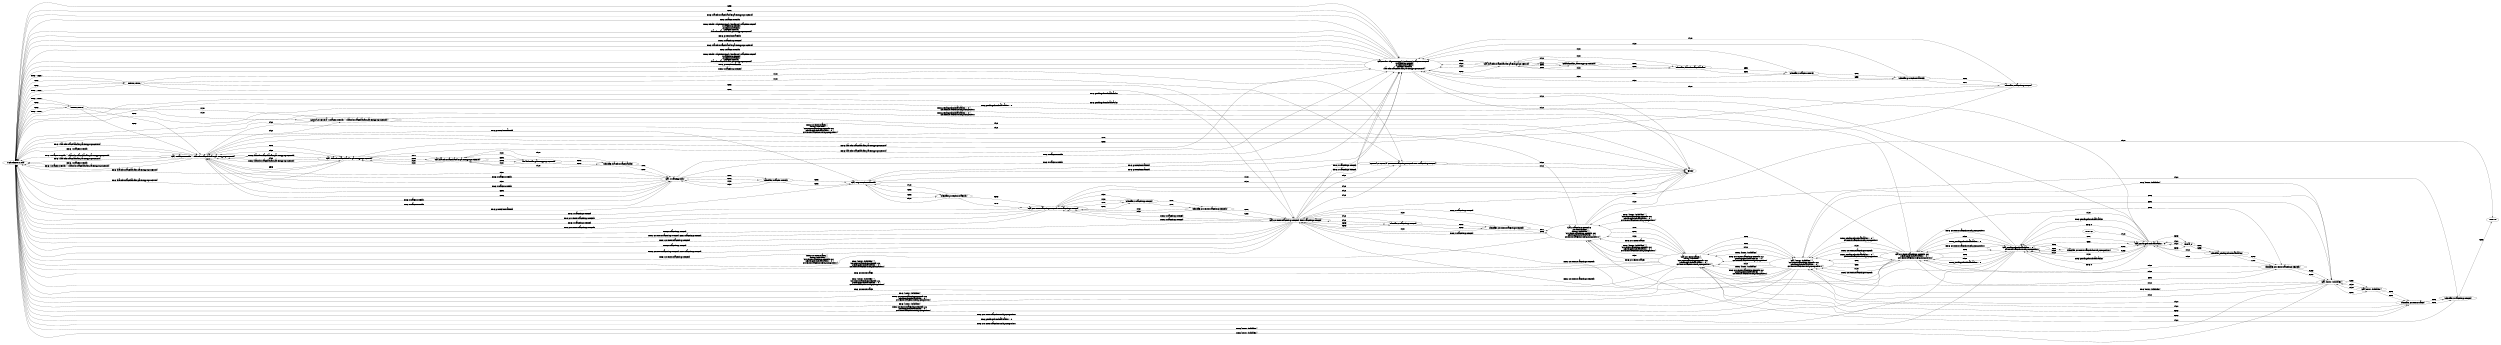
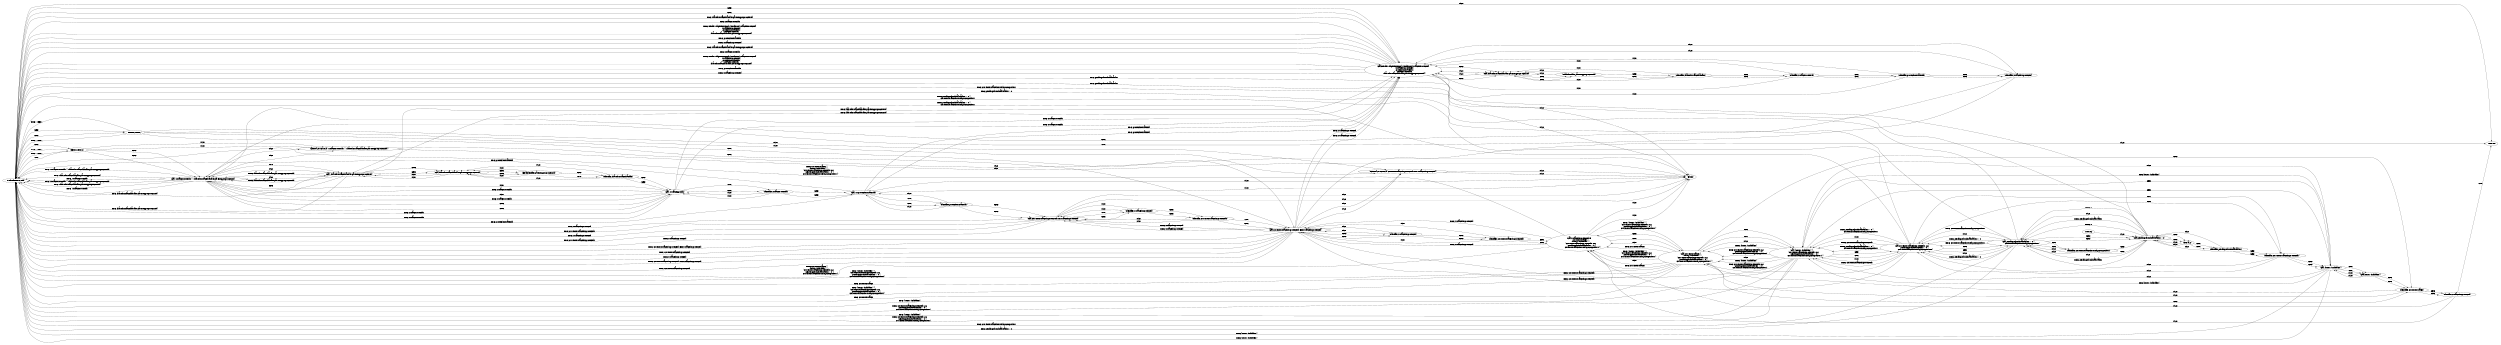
none -> (1231, 4)
(2089, 250) -> (2088, 251)
